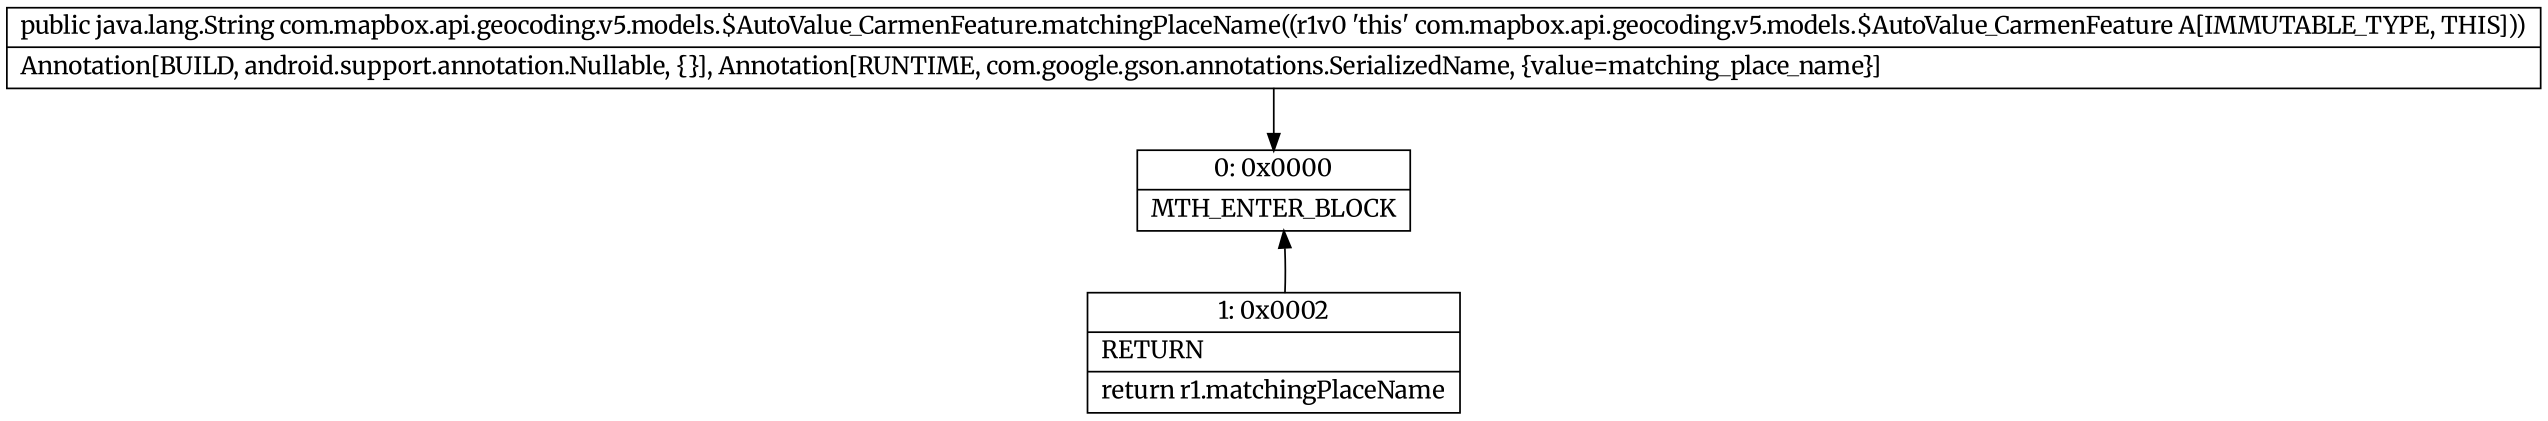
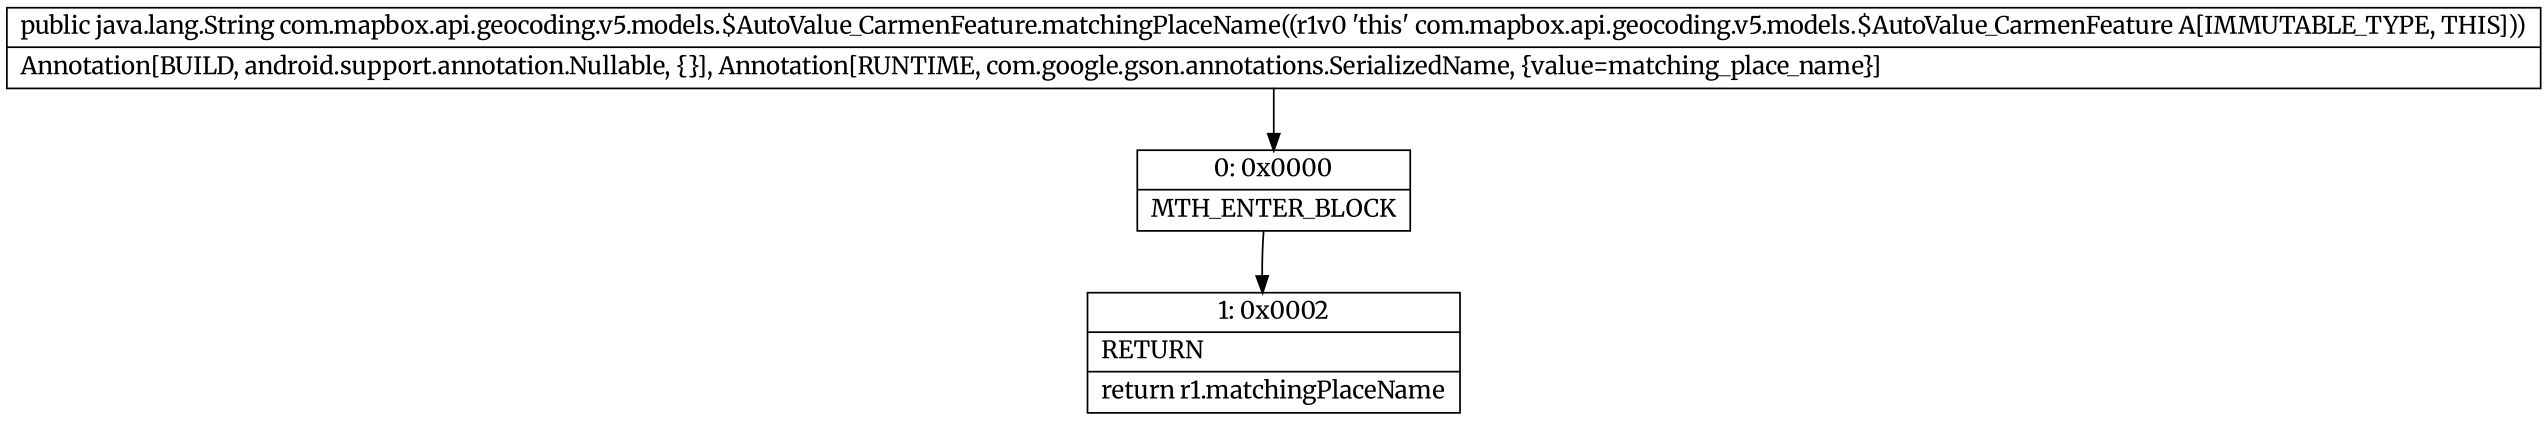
(1285, 271) -> (1262, 253)
